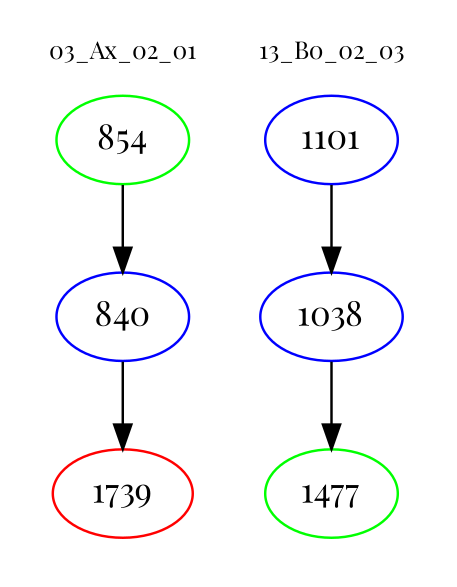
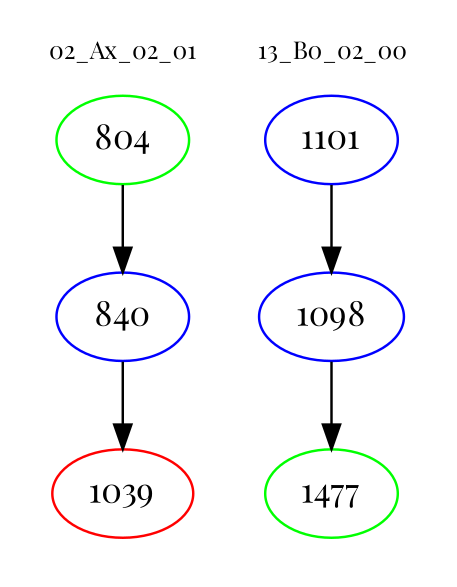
(124, 53) -> (124, 53)
(333, 53) -> (333, 53)
(123, 140) -> (123, 140)
(332, 317) -> (332, 317)
(123, 494) -> (123, 494)
